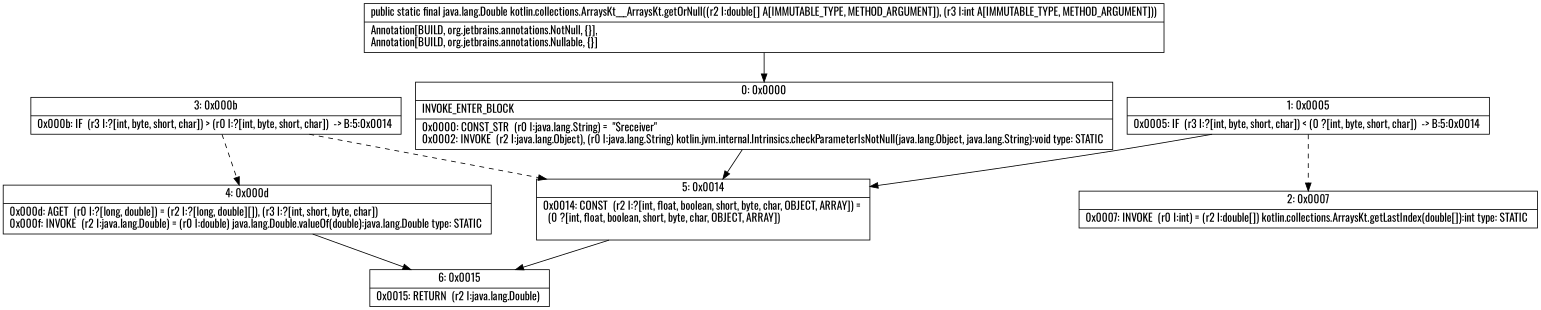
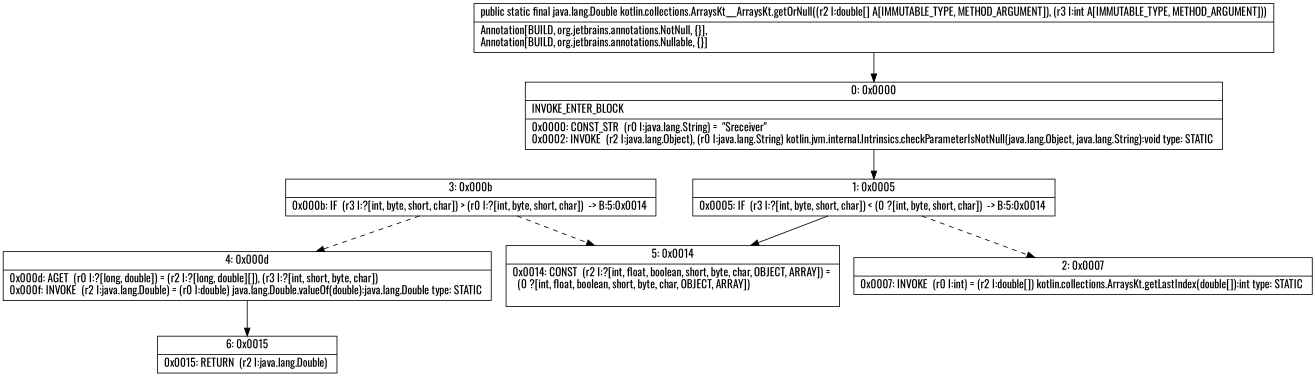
(735, 161) -> (874, 160)
(566, 254) -> none
